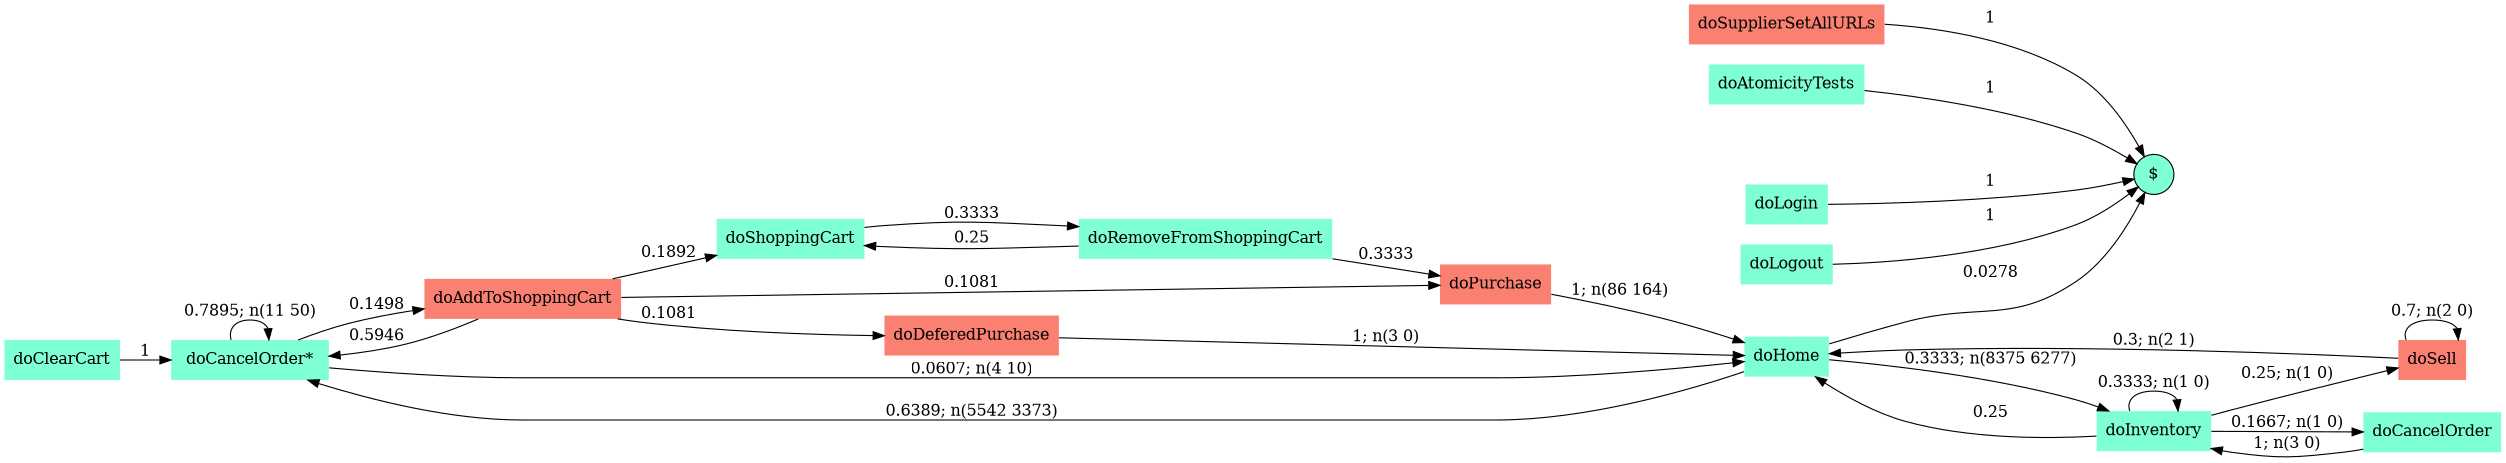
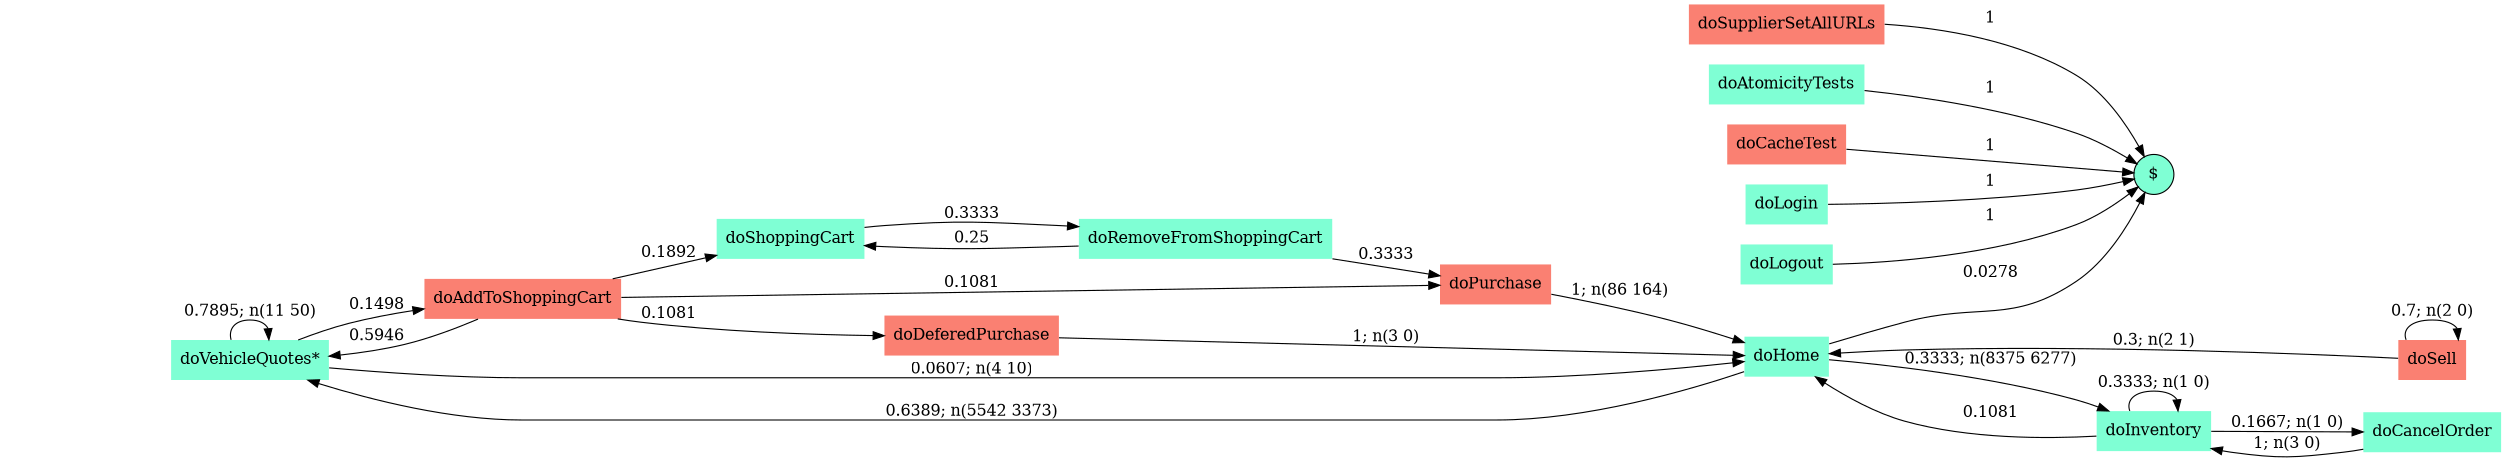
none -> (1787, 144)
(62, 360) -> none
(250, 360) -> (250, 360)
(2299, 392) -> none
(1991, 413) -> (1991, 413)
